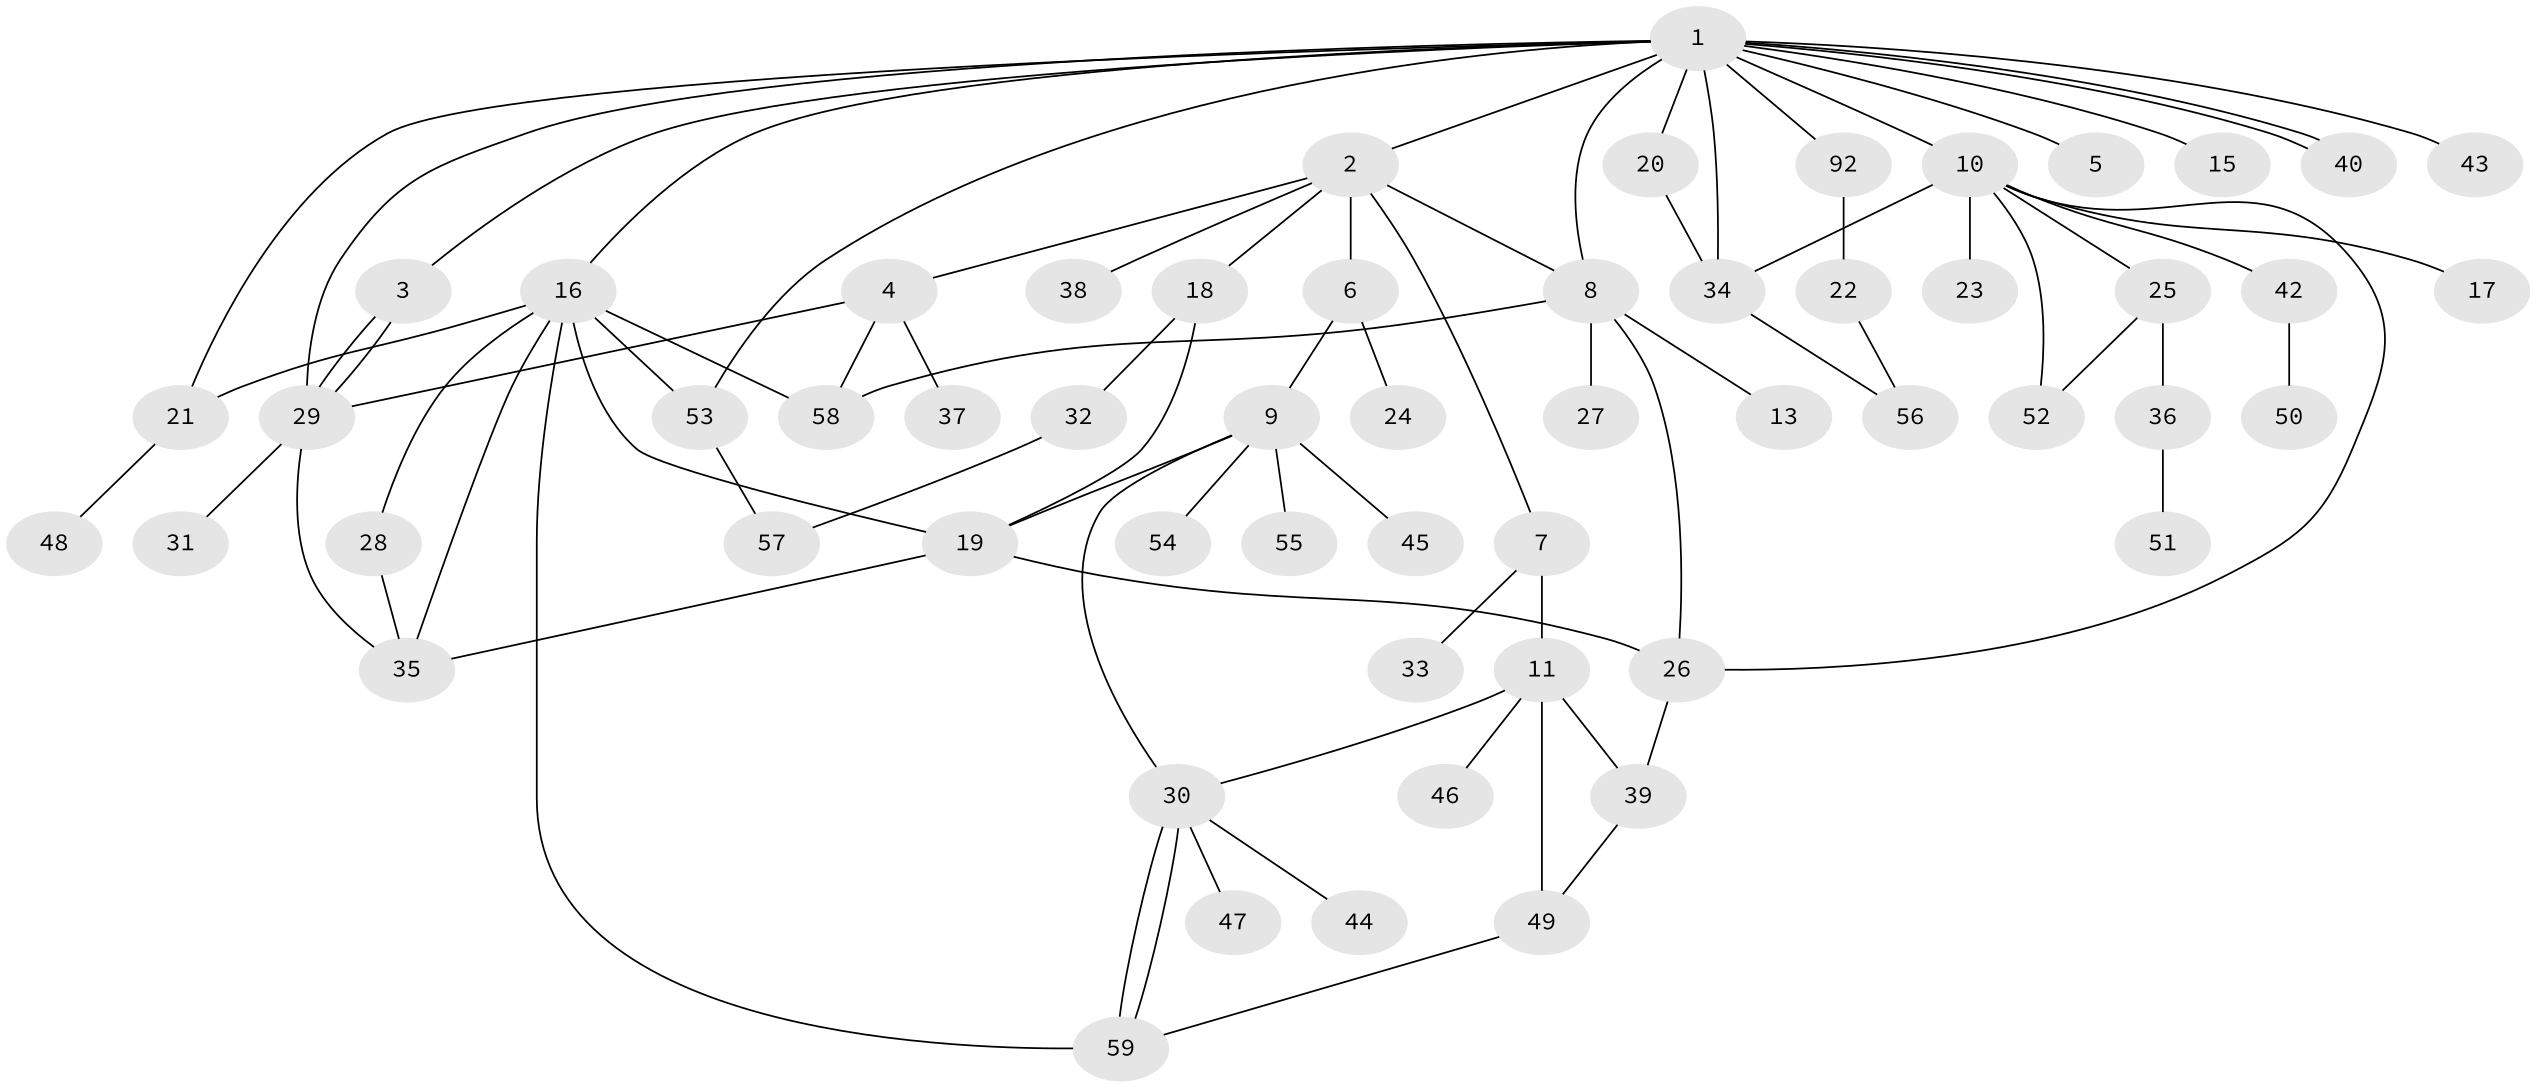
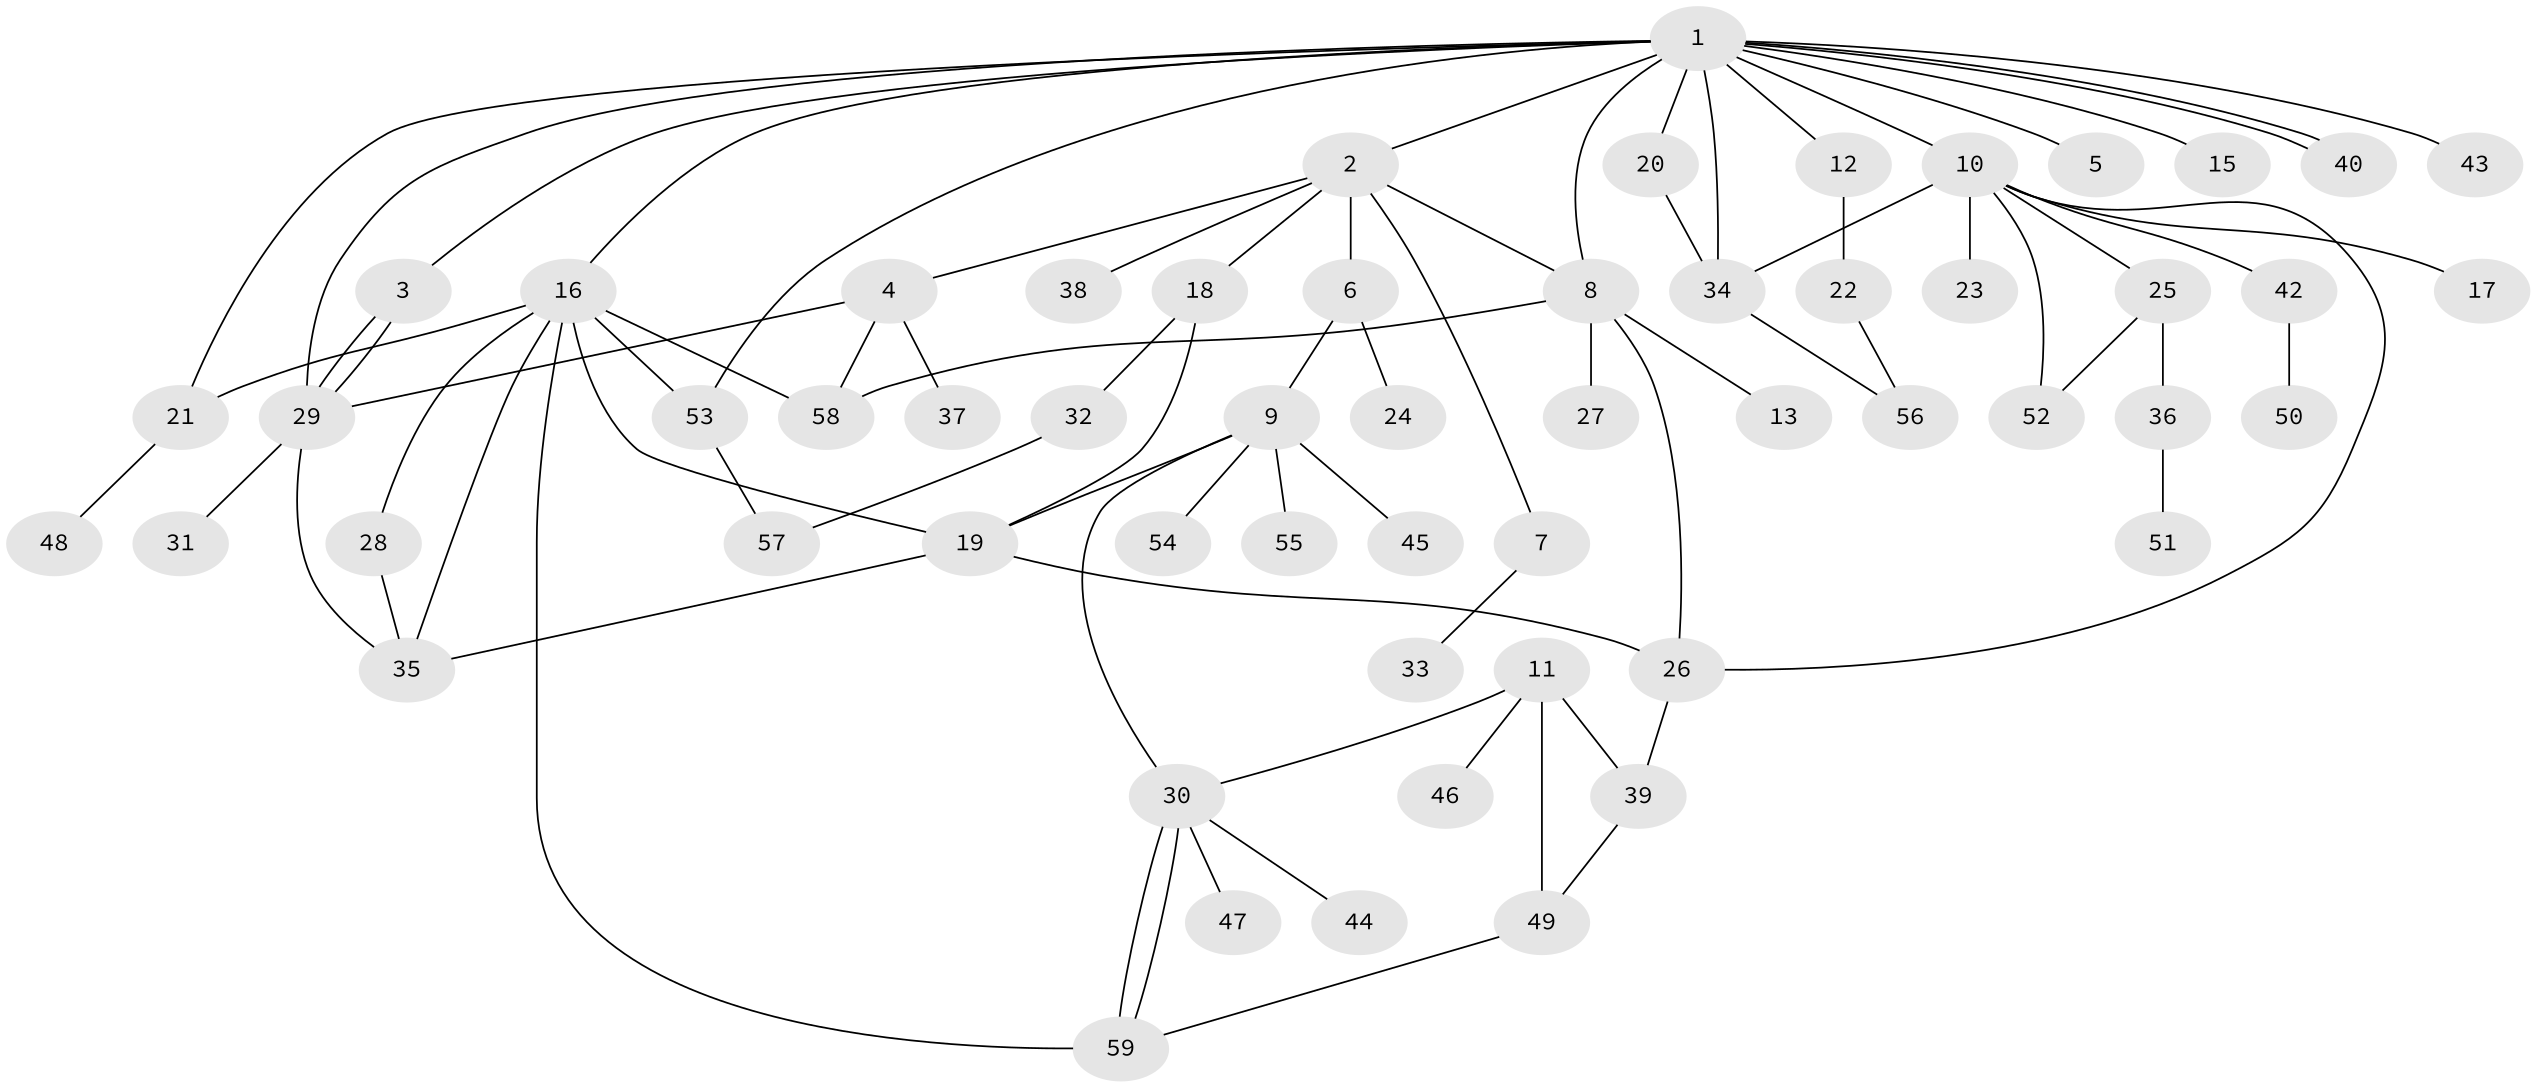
(1844, 165) -> (1844, 165)
(1542, 607) -> none
